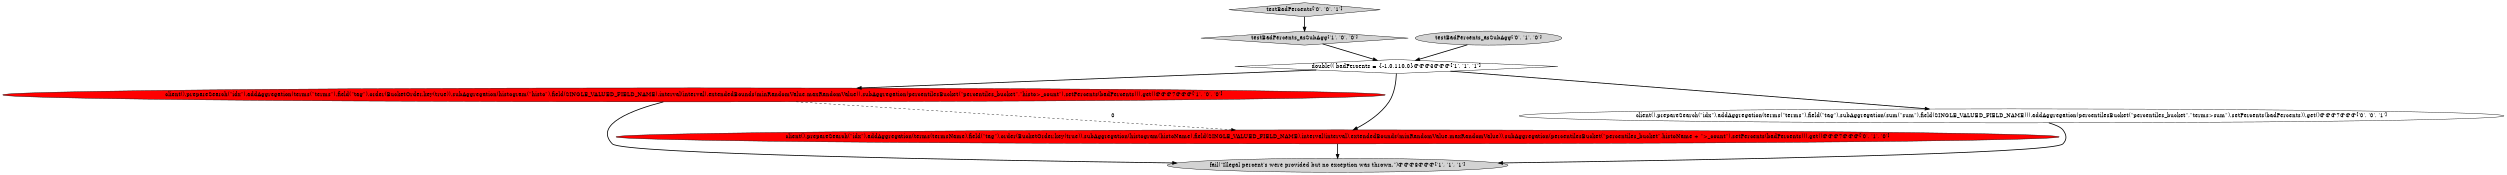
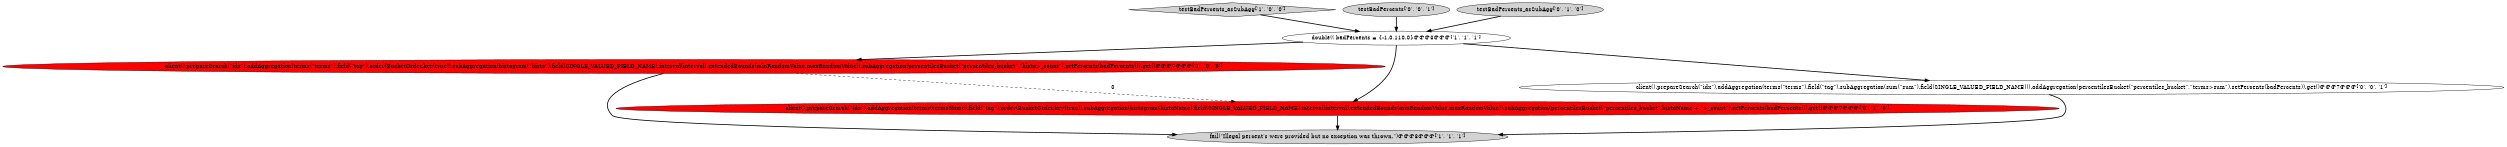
(1305, 10) -> (1396, 10)
(1305, 22) -> (1396, 22)
(1396, 66) -> (1396, 38)
